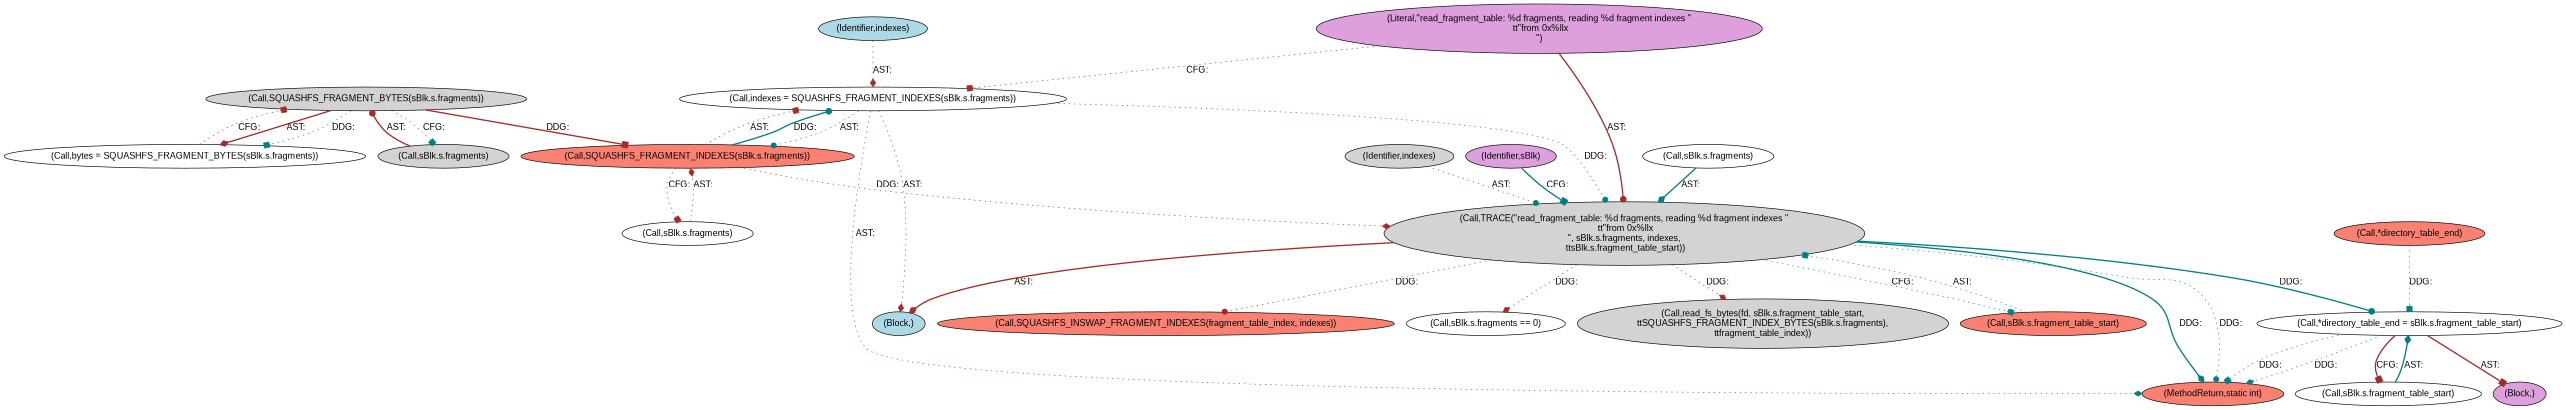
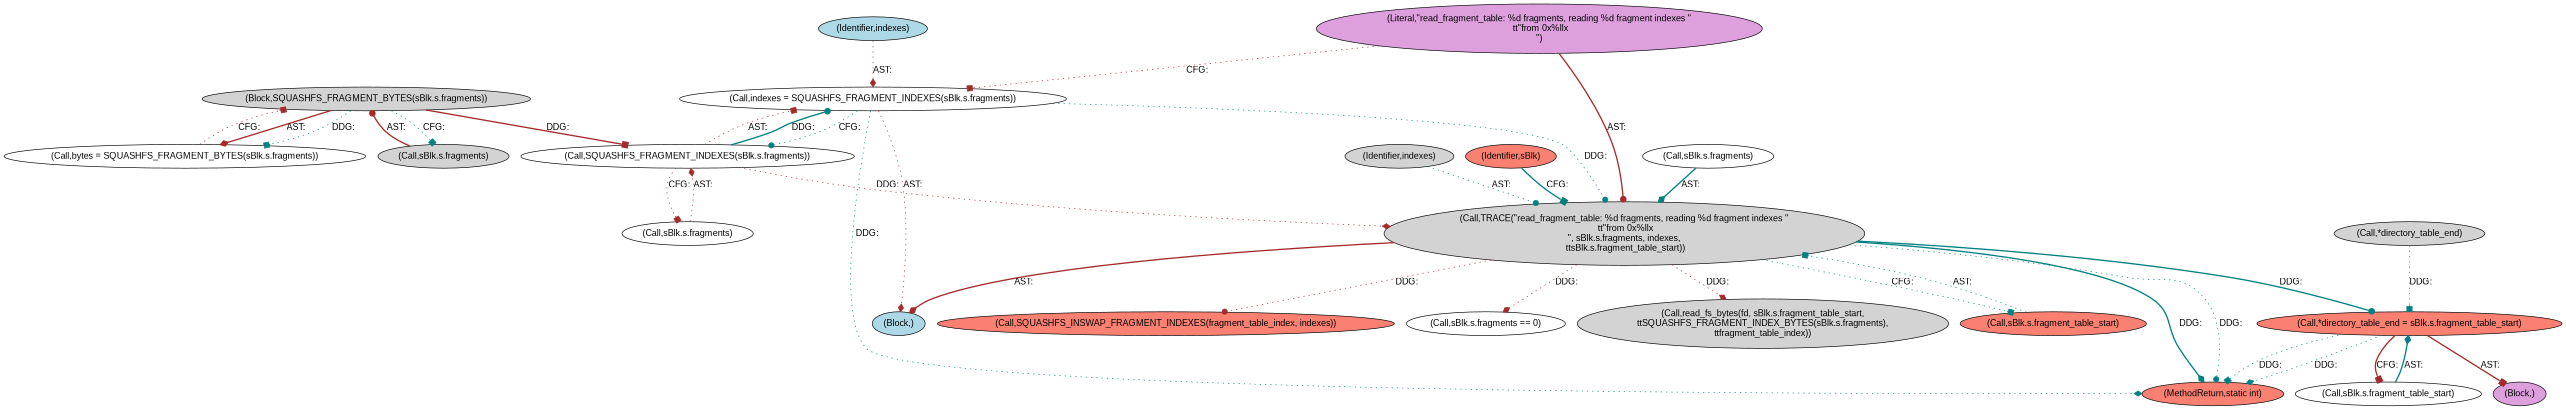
(366, 99) -> (366, 99)
(851, 128) -> (851, 128)
(688, 156) -> (688, 156)
(1511, 156) -> (1511, 156)
(867, 234) -> (869, 234)
(2410, 234) -> (2410, 234)
(2410, 324) -> (2410, 324)
